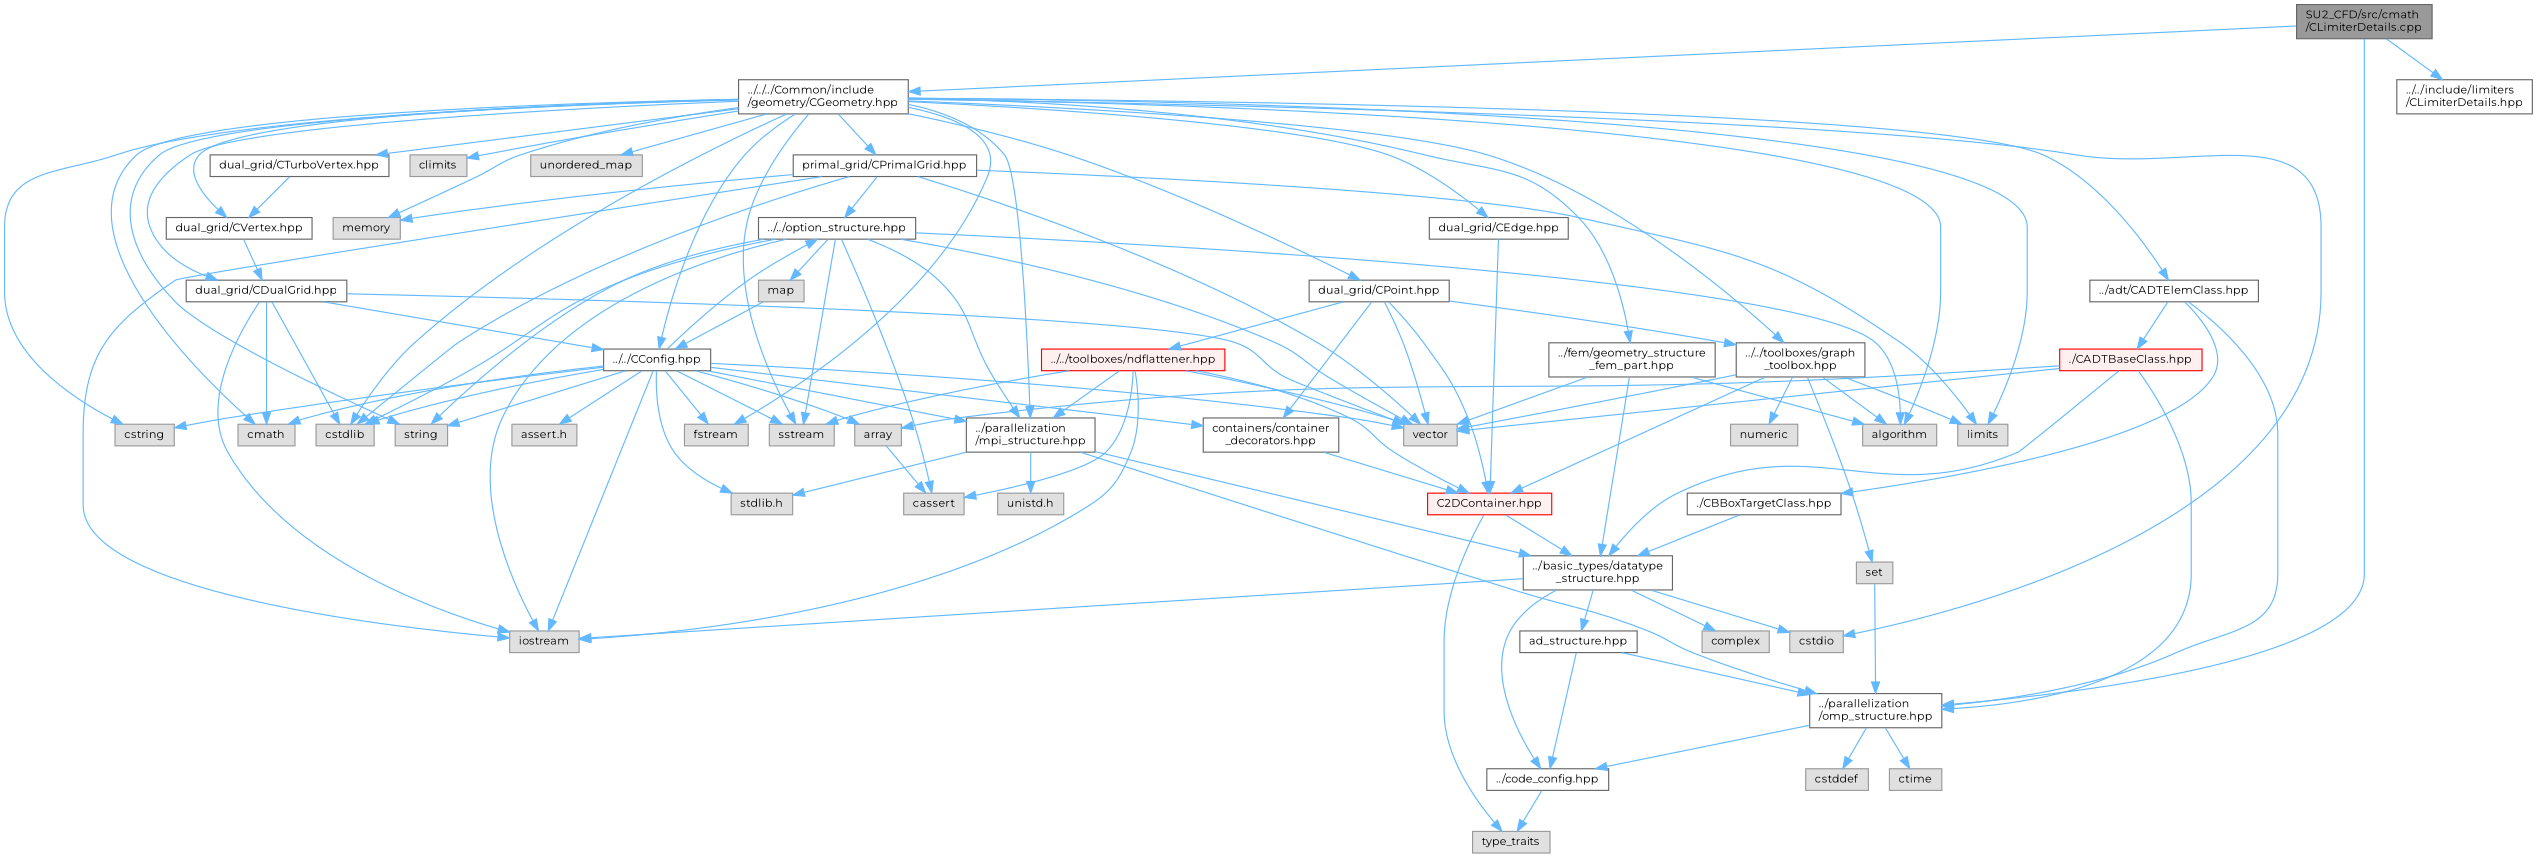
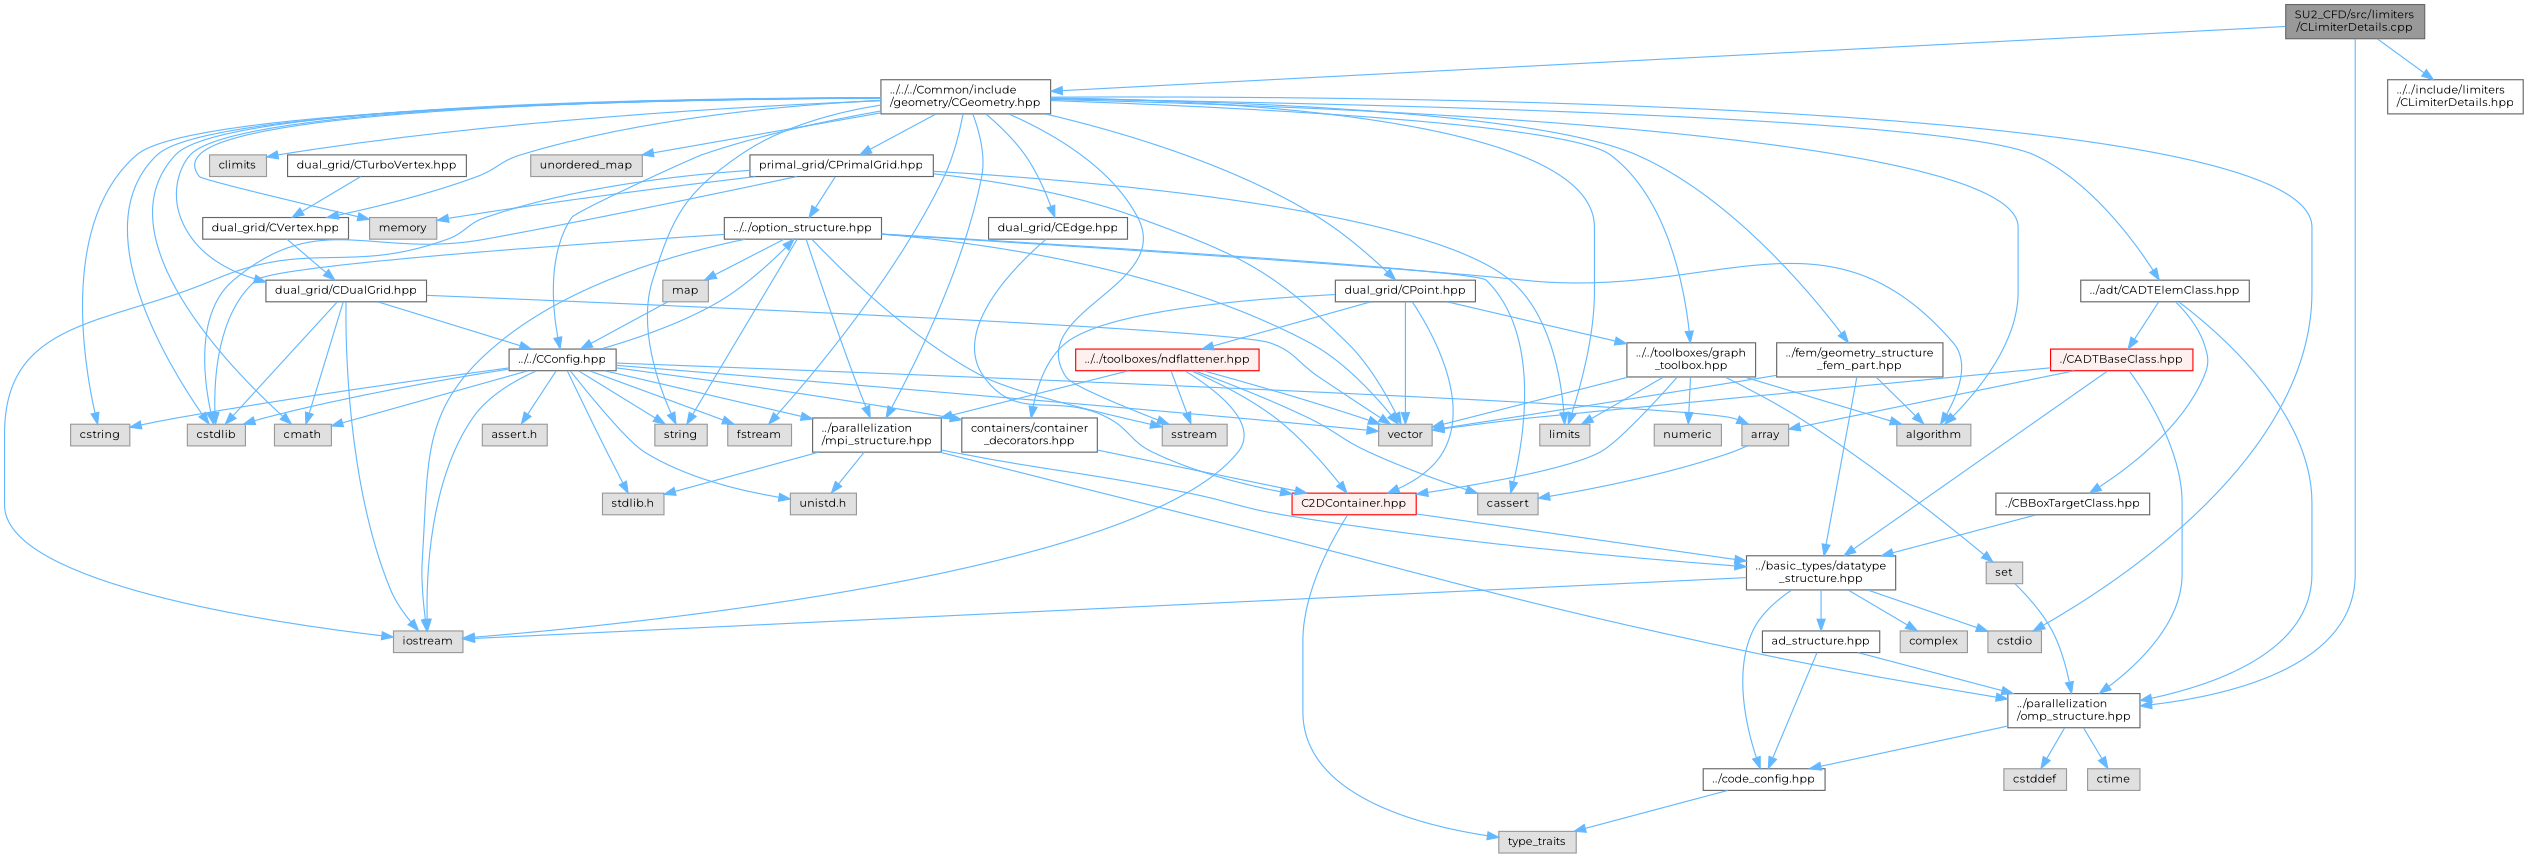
(2364, 22) -> (2355, 22)
(563, 131) -> none
(724, 395) -> (658, 460)
